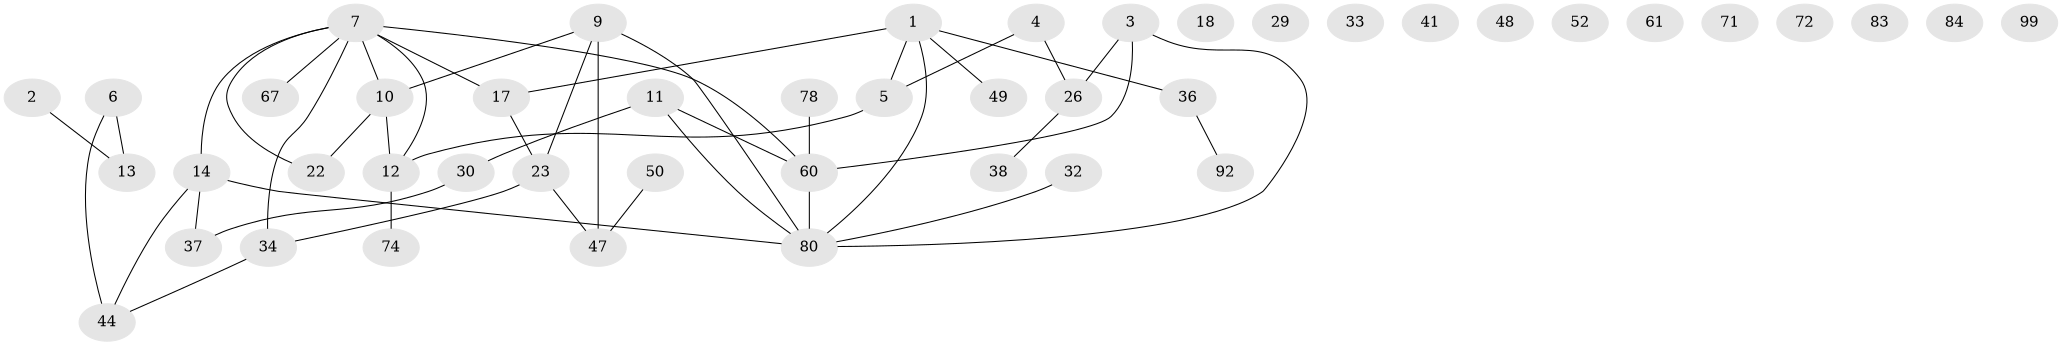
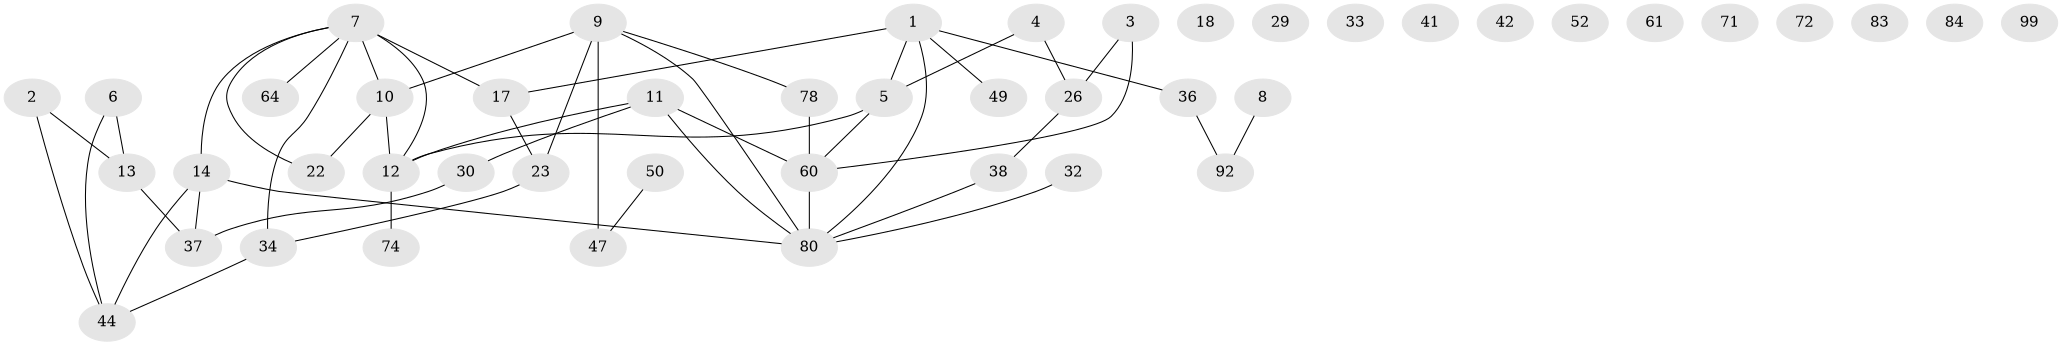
(1505, 23) -> (1505, 23)
none -> (697, 55)
(614, 58) -> (847, 135)
(270, 98) -> (270, 98)
none -> (1263, 98)
none -> (525, 126)
none -> (160, 210)
(570, 210) -> none
none -> (65, 212)
(1194, 217) -> (905, 211)
